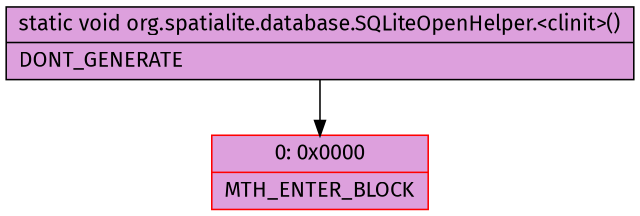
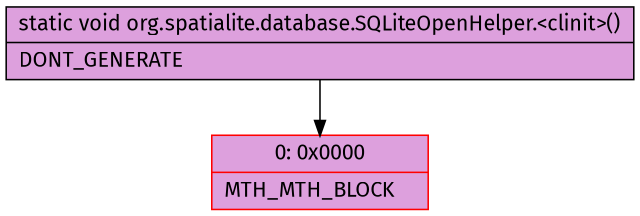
(320, 190) -> (310, 190)
